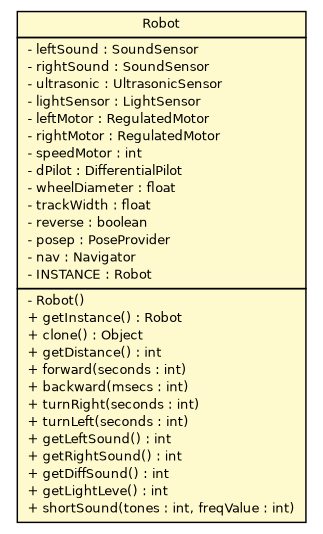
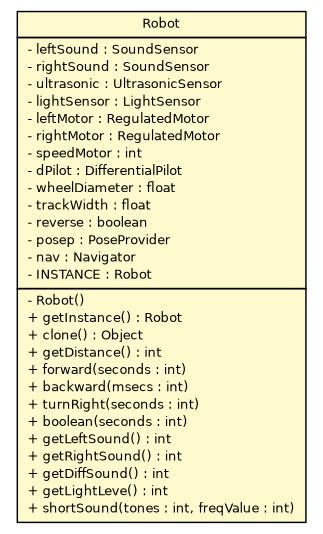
(108, 422) -> (108, 422)
